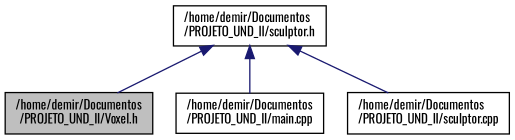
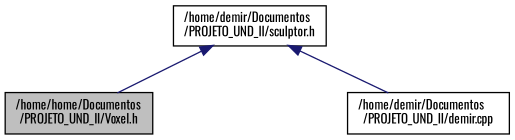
(79, 113) -> (79, 113)
(250, 113) -> none
(428, 113) -> (428, 113)
